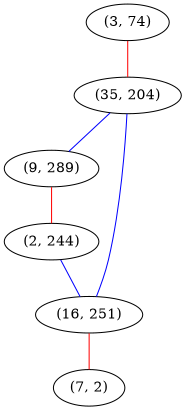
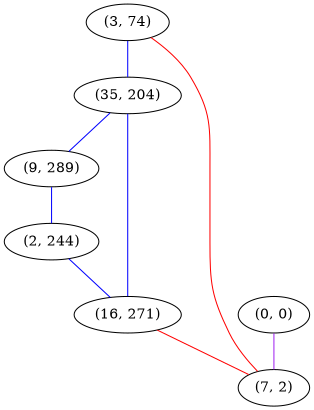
(128, 59) -> (128, 59)
none -> (210, 200)
(52, 205) -> (52, 205)
(89, 315) -> (128, 315)
none -> (274, 315)
